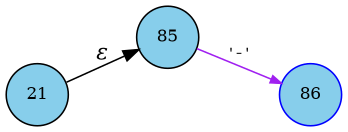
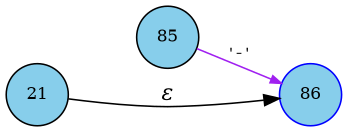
(95, 69) -> (166, 107)
